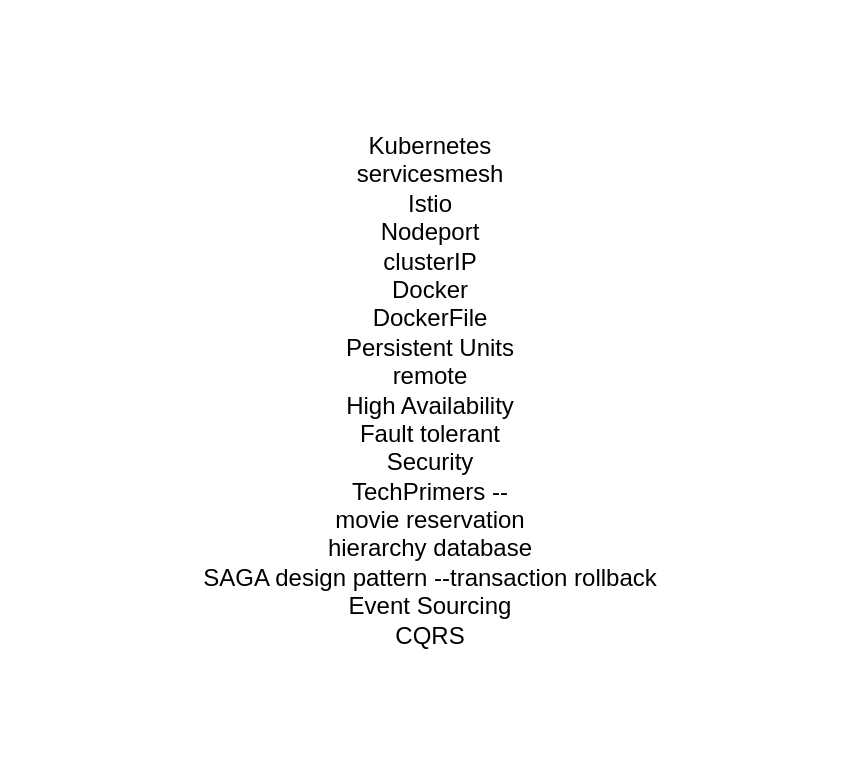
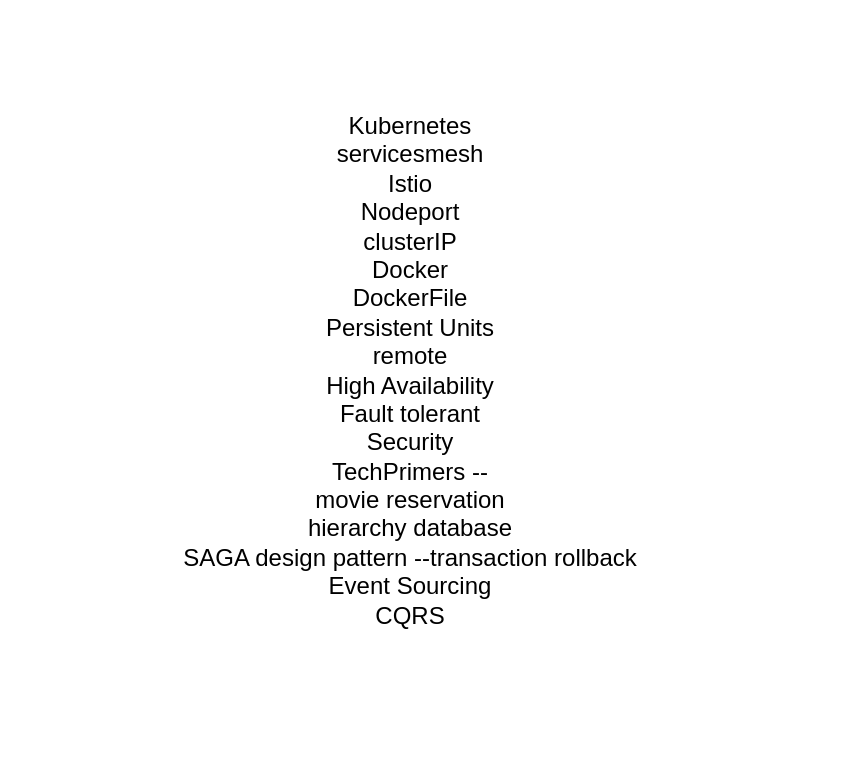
(431, 391) -> (411, 371)
